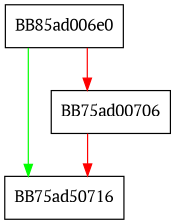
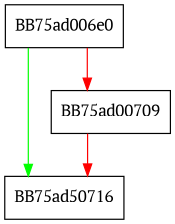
(64, 26) -> (64, 26)
(111, 112) -> (111, 112)
